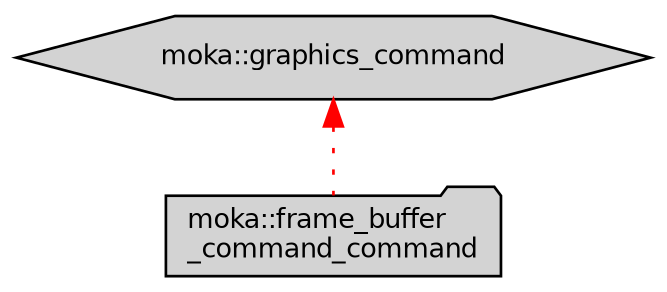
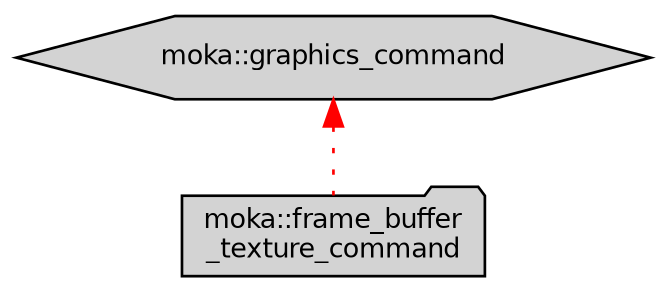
(333, 236) -> (333, 236)
